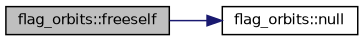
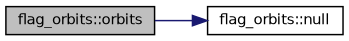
(88, 21) -> (80, 21)
